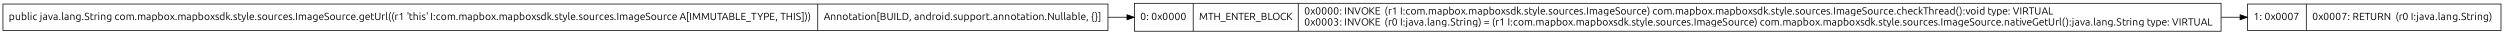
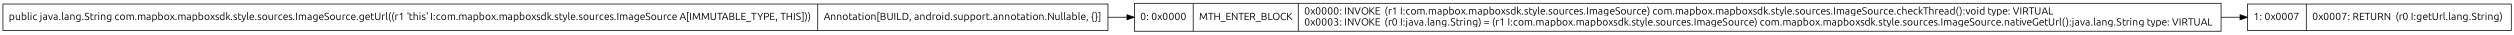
(2404, 17) -> (2409, 17)
